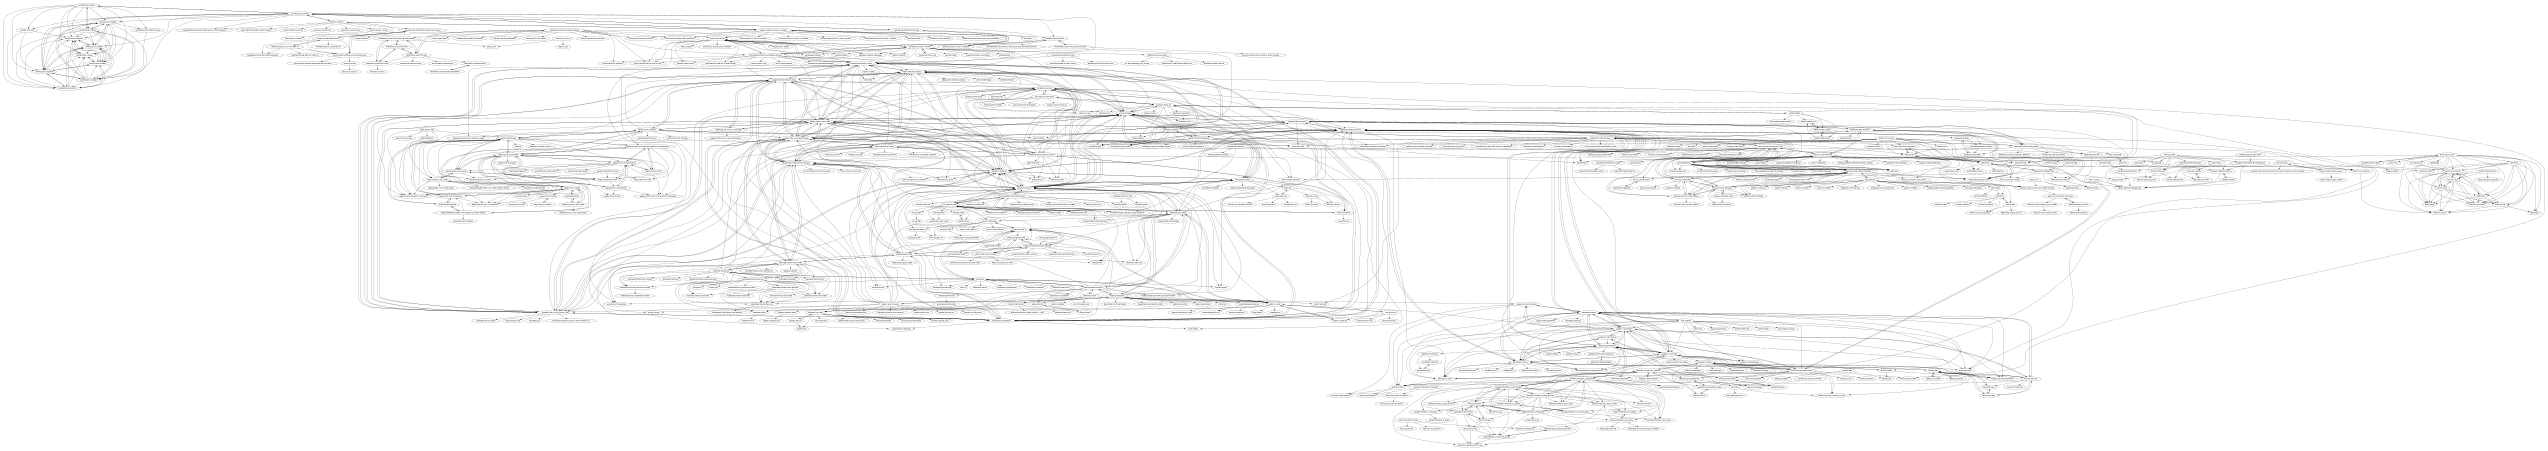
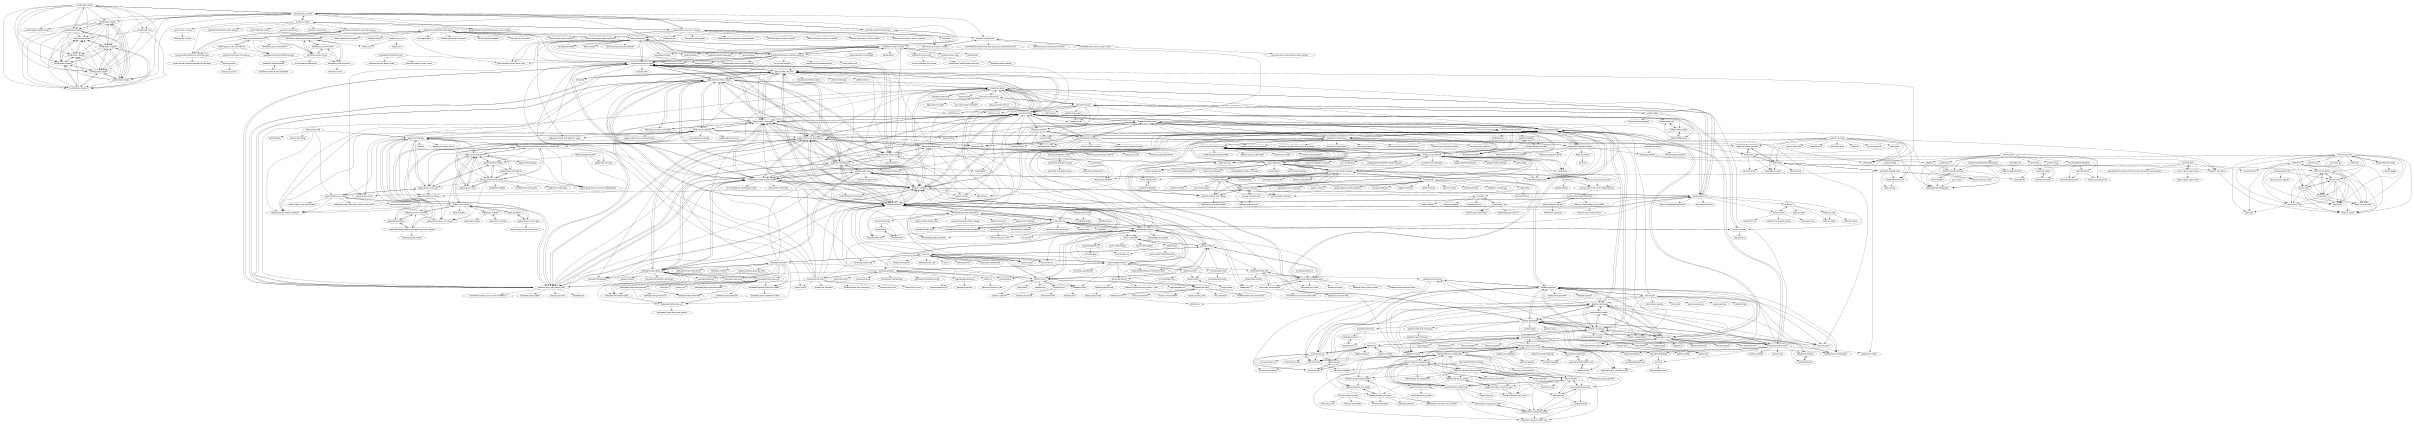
none -> (1049, 47)
(410, 64) -> none
(139, 70) -> (156, 27)
(855, 155) -> none
(2250, 155) -> none
(1043, 168) -> (941, 172)
(816, 171) -> (741, 188)
(612, 196) -> none
none -> (1799, 213)
(1058, 304) -> none
(856, 313) -> none
none -> (1292, 362)
none -> (1527, 362)
